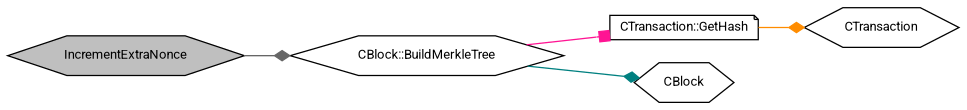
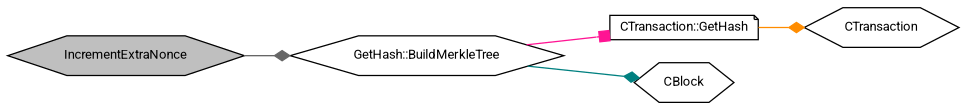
(427, 56) -> (427, 56)
